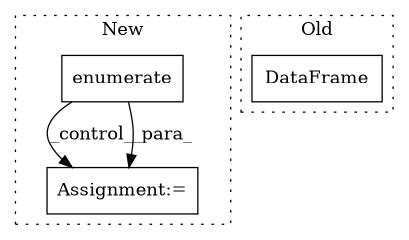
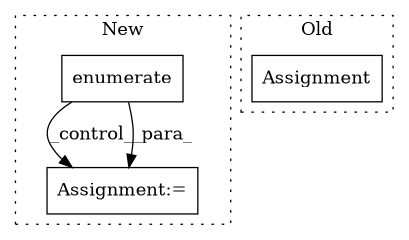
(317, 79) -> (317, 79)
